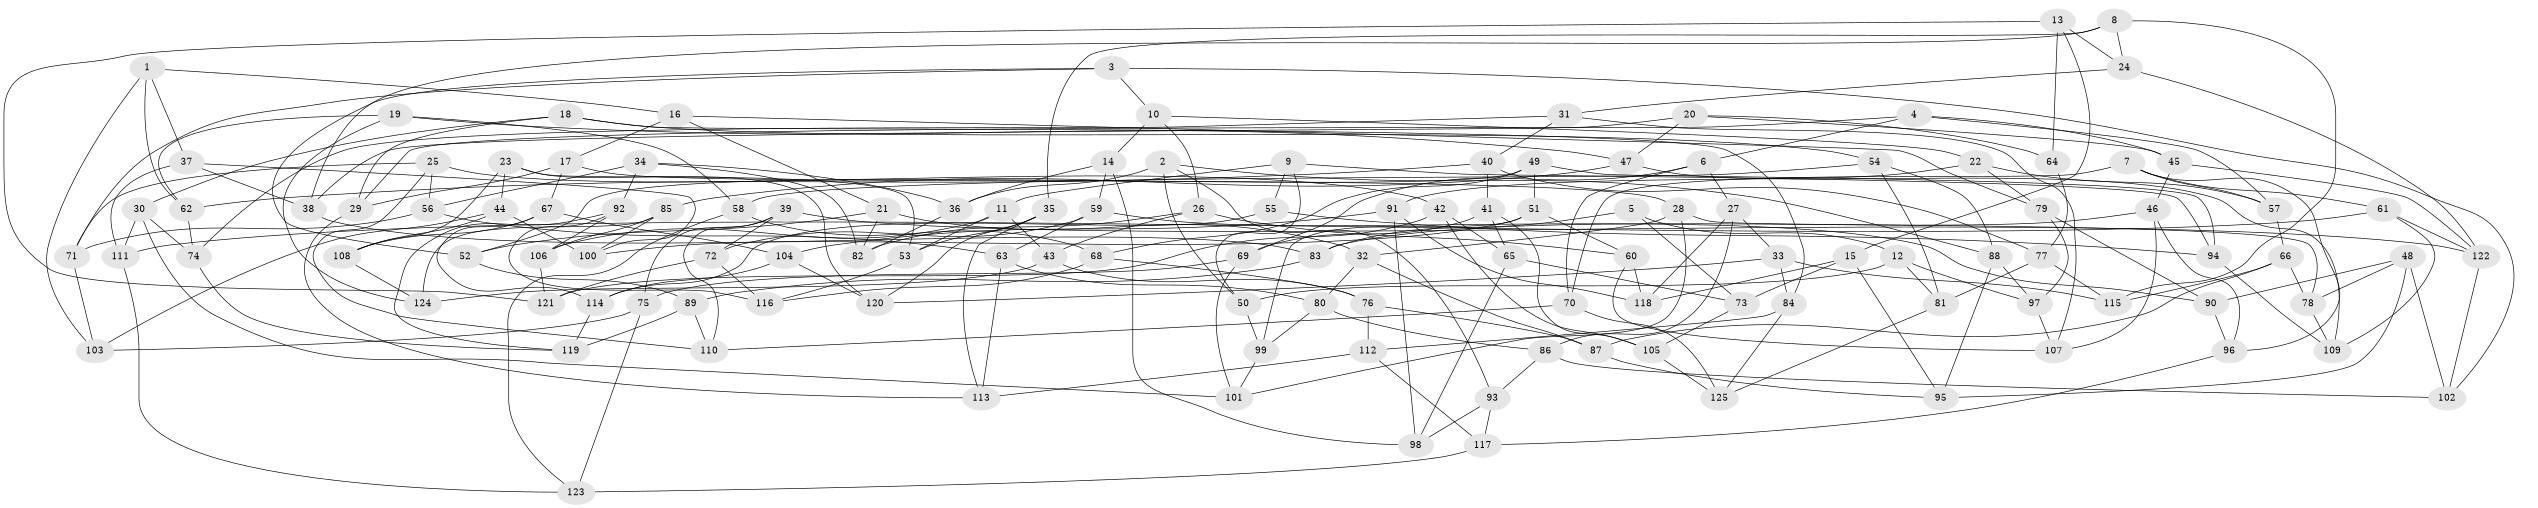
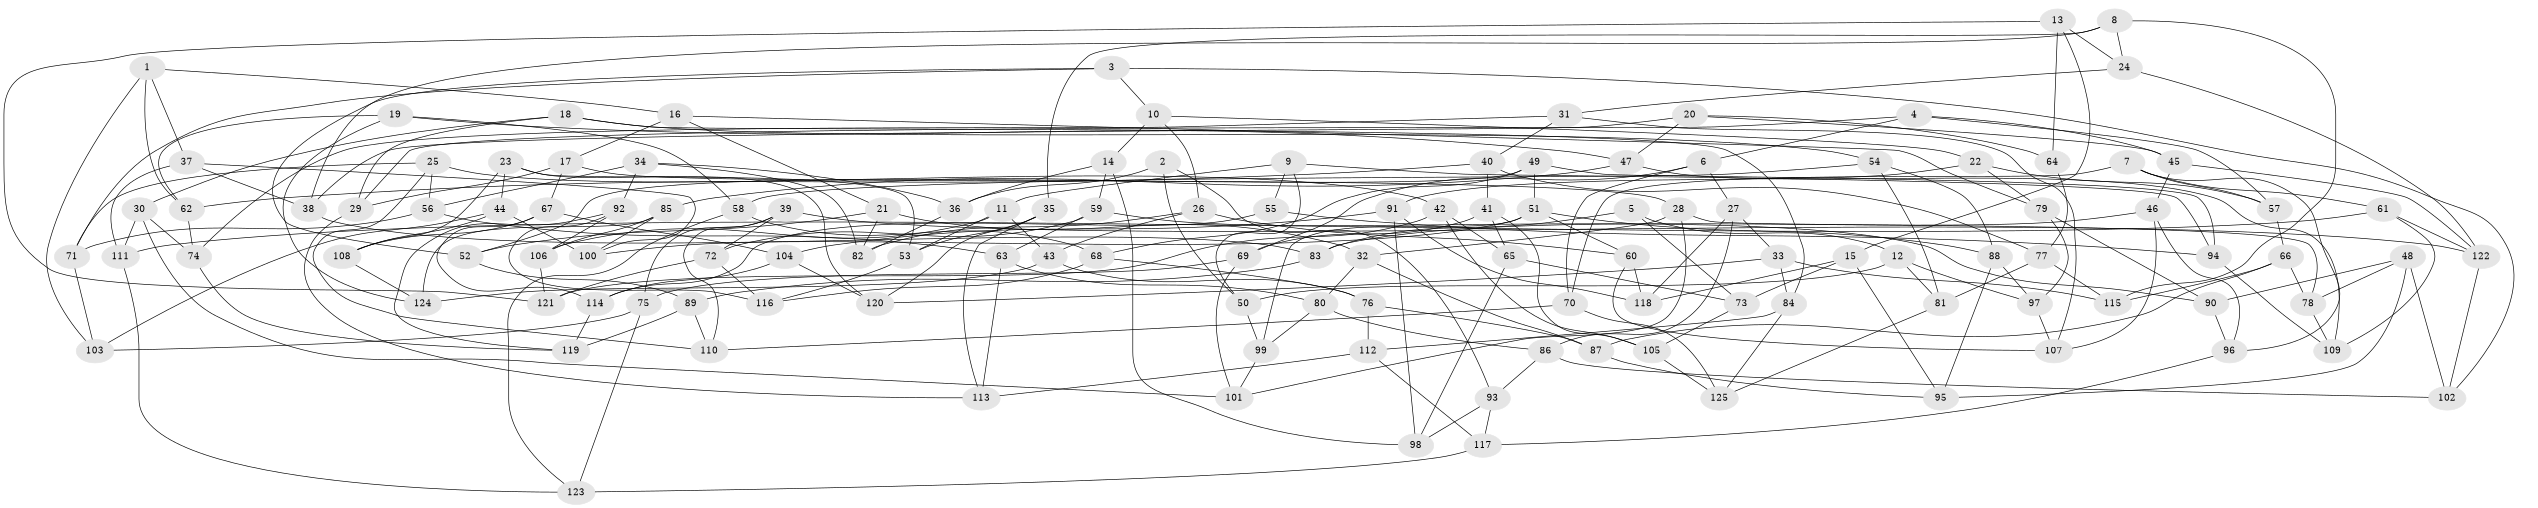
(1743, 196) -> (1765, 231)
